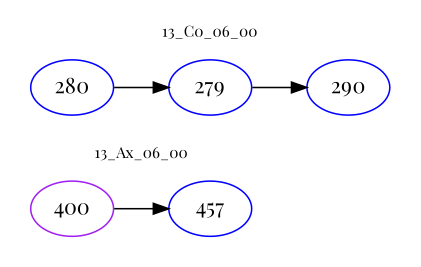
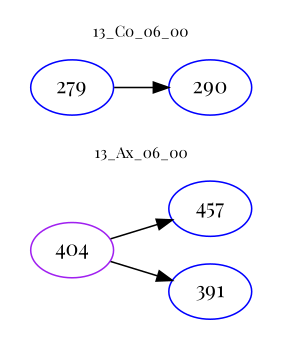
(72, 87) -> none
(72, 209) -> (72, 250)
none -> (210, 292)
